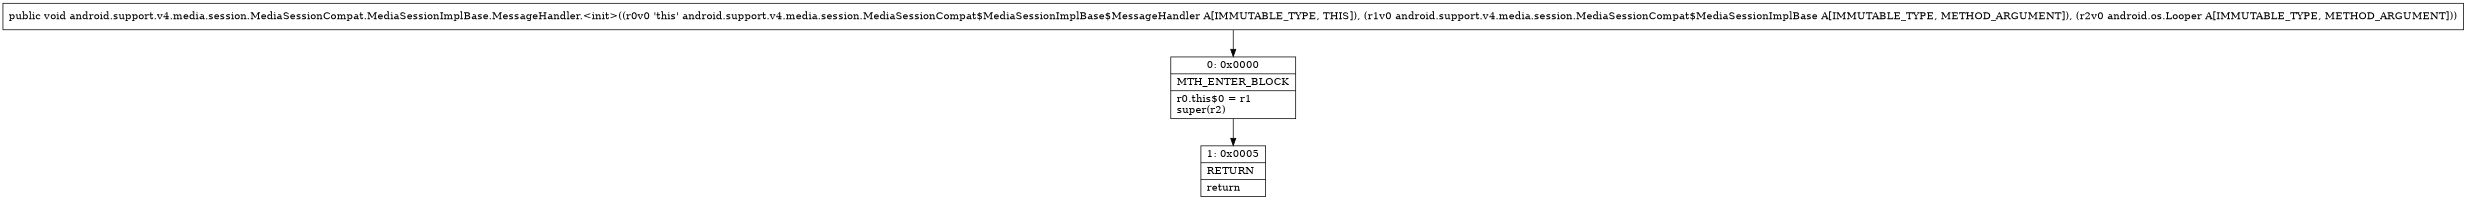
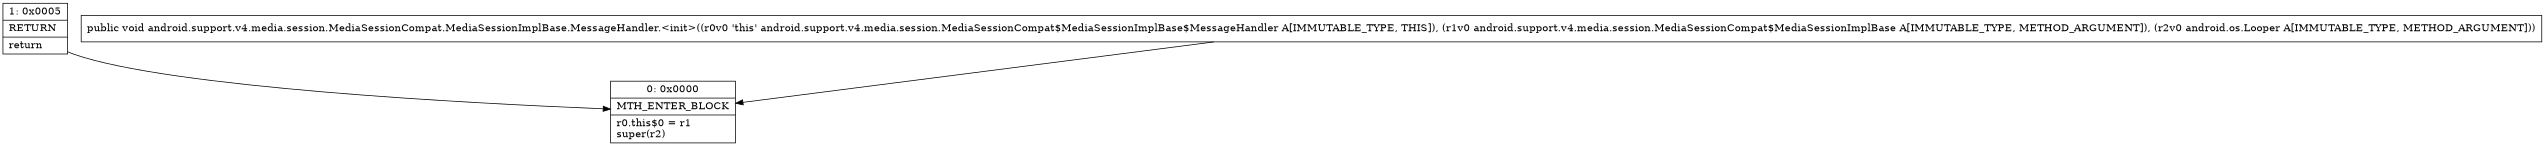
(1233, 129) -> (334, 93)
